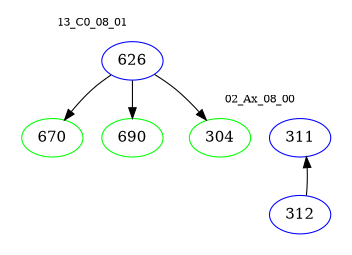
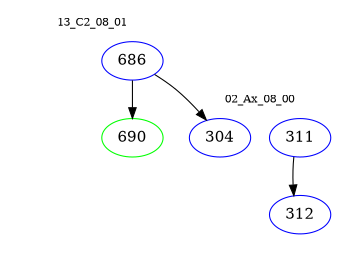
(92, 23) -> (92, 23)
(132, 61) -> (132, 61)
(52, 138) -> none
(220, 138) -> (220, 138)
(307, 182) -> (293, 171)
